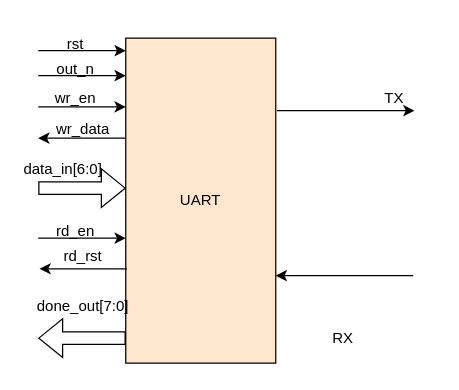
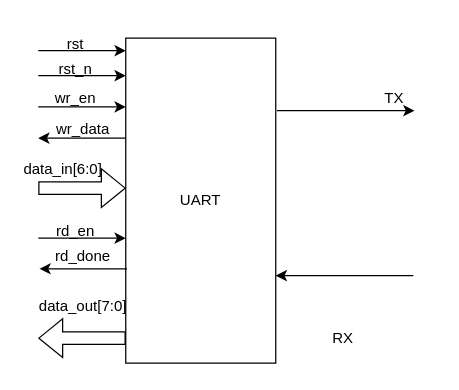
(76, 69) -> (76, 69)
(201, 201) -> (201, 201)
(83, 257) -> (83, 257)
(83, 307) -> (83, 307)
